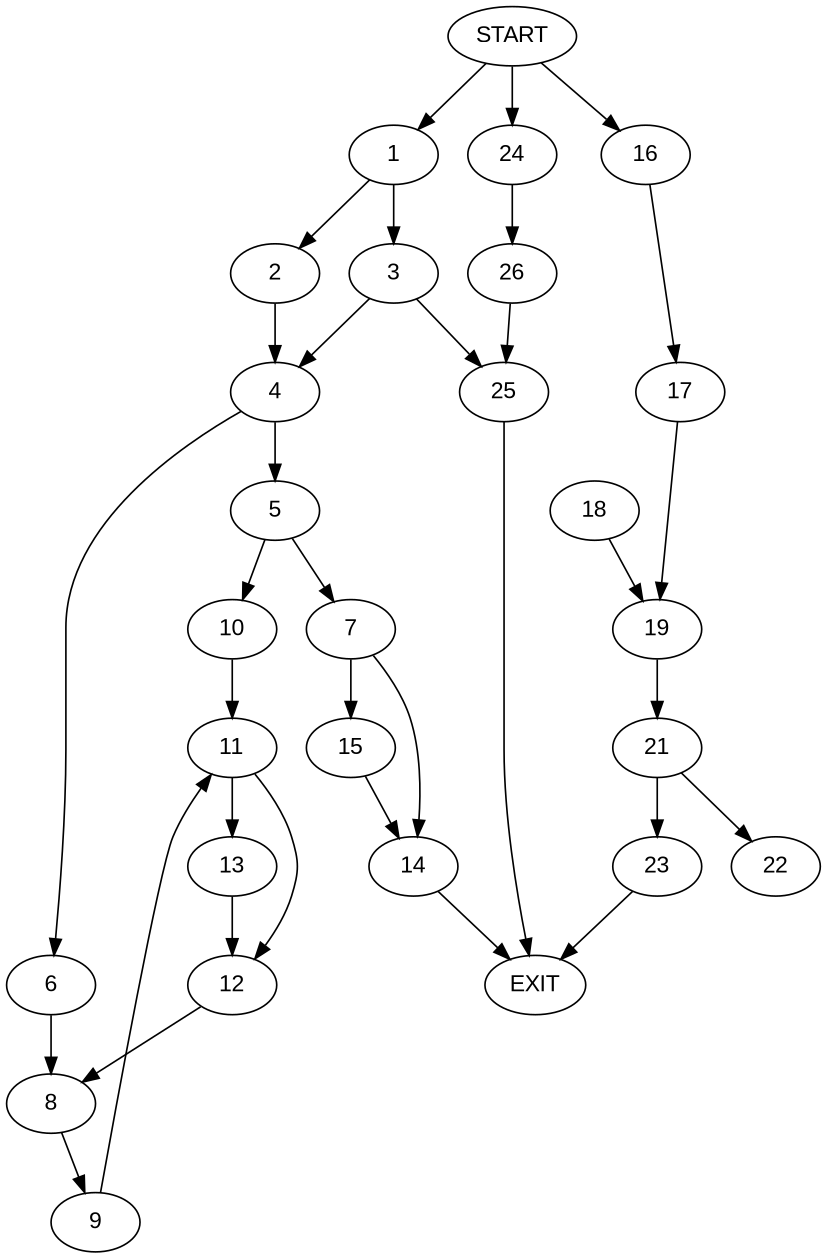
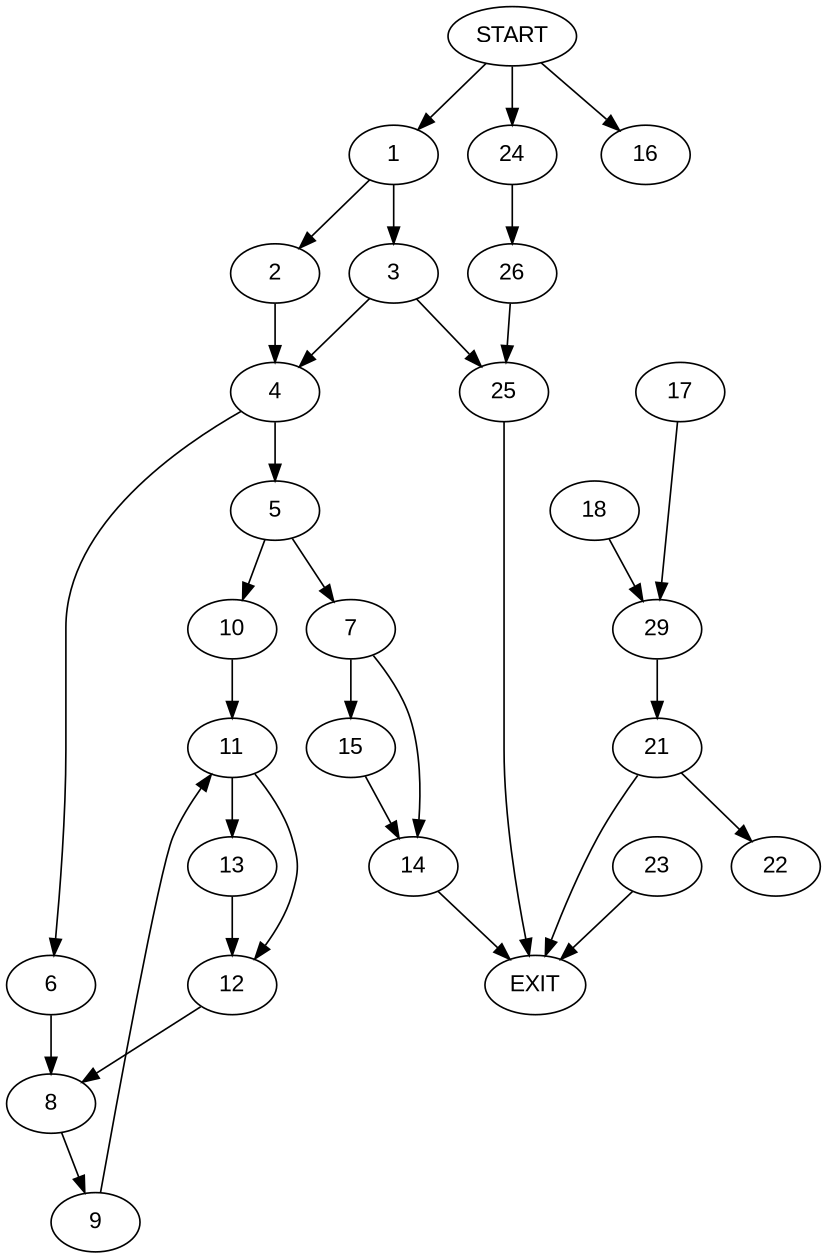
(662, 265) -> none
(657, 629) -> (657, 629)
(657, 799) -> (589, 855)
